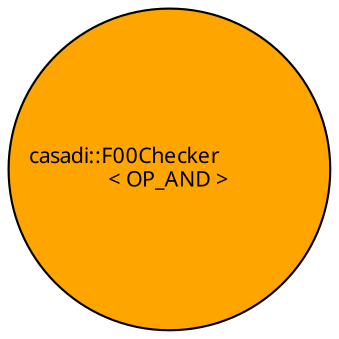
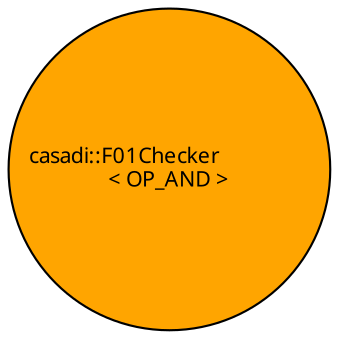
(169, 169) -> (169, 169)
